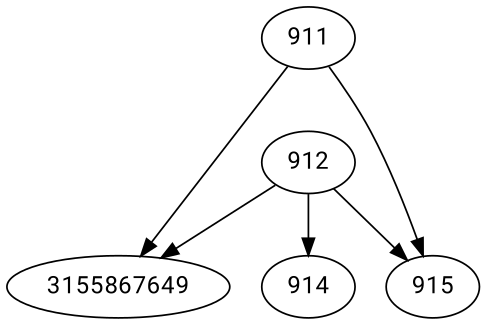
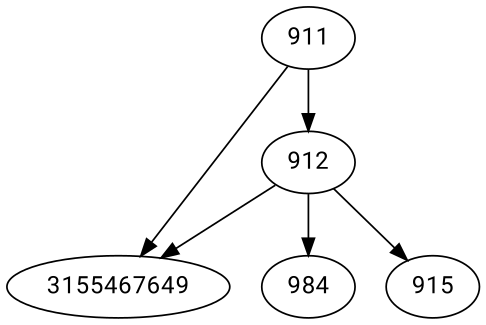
(380, 150) -> (308, 92)
(118, 287) -> (118, 287)
(308, 287) -> (308, 287)
